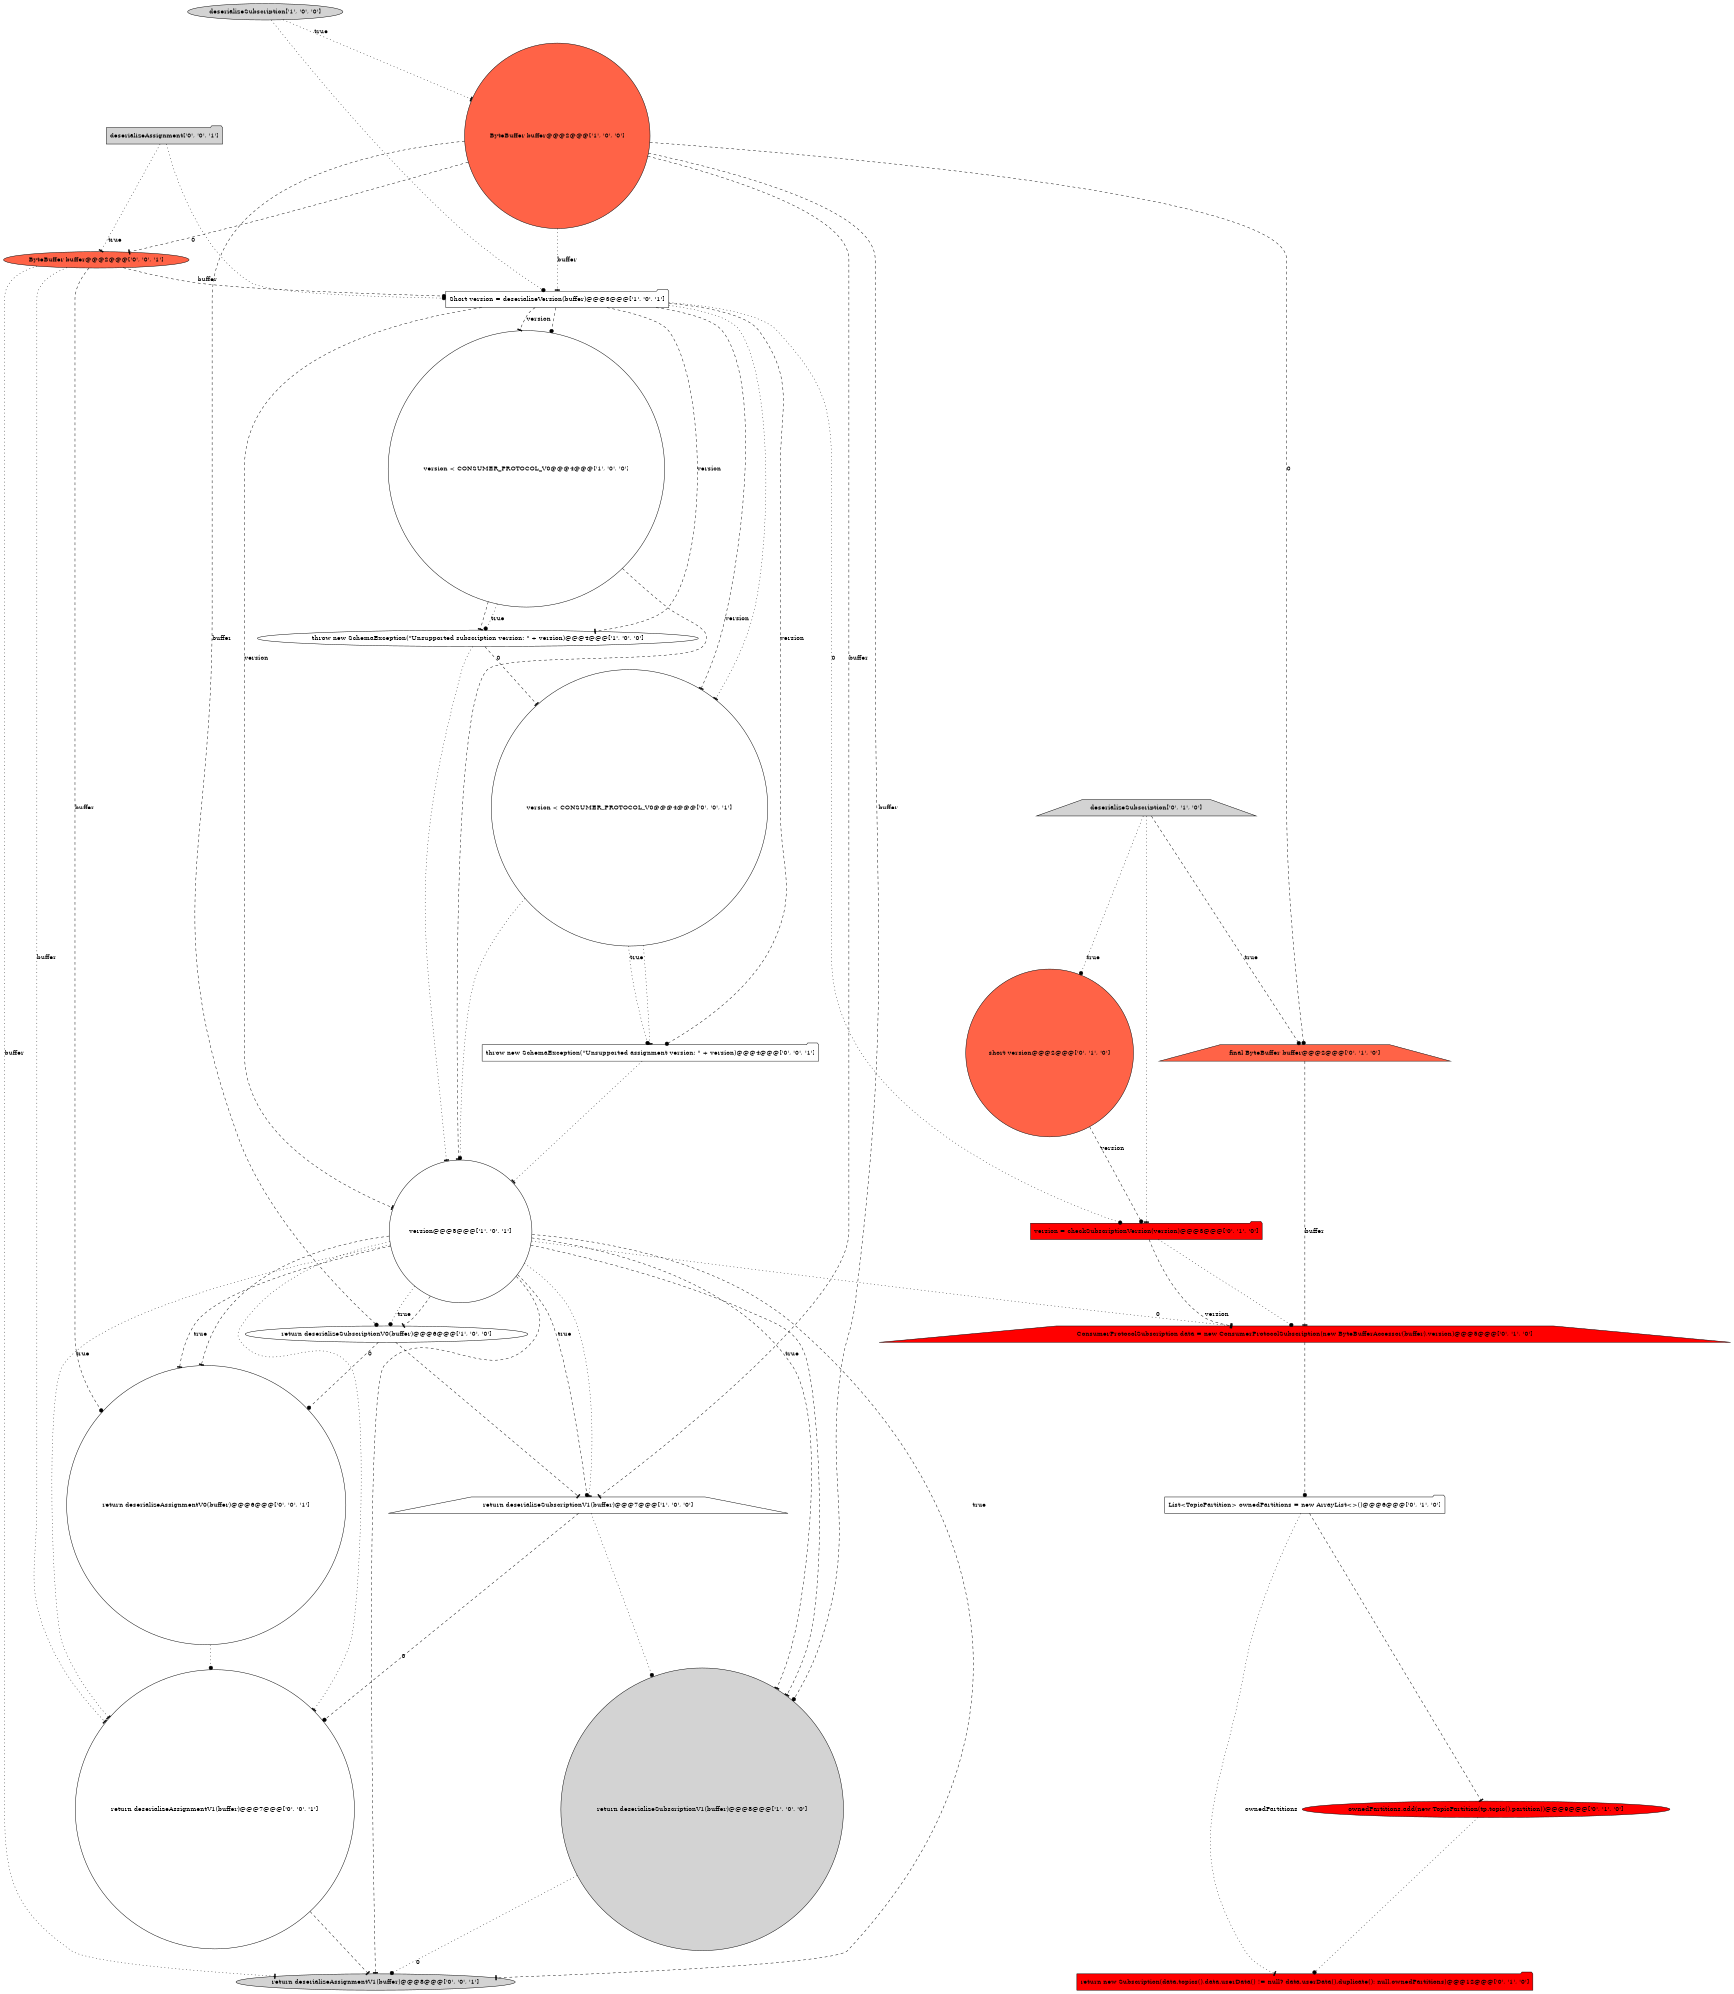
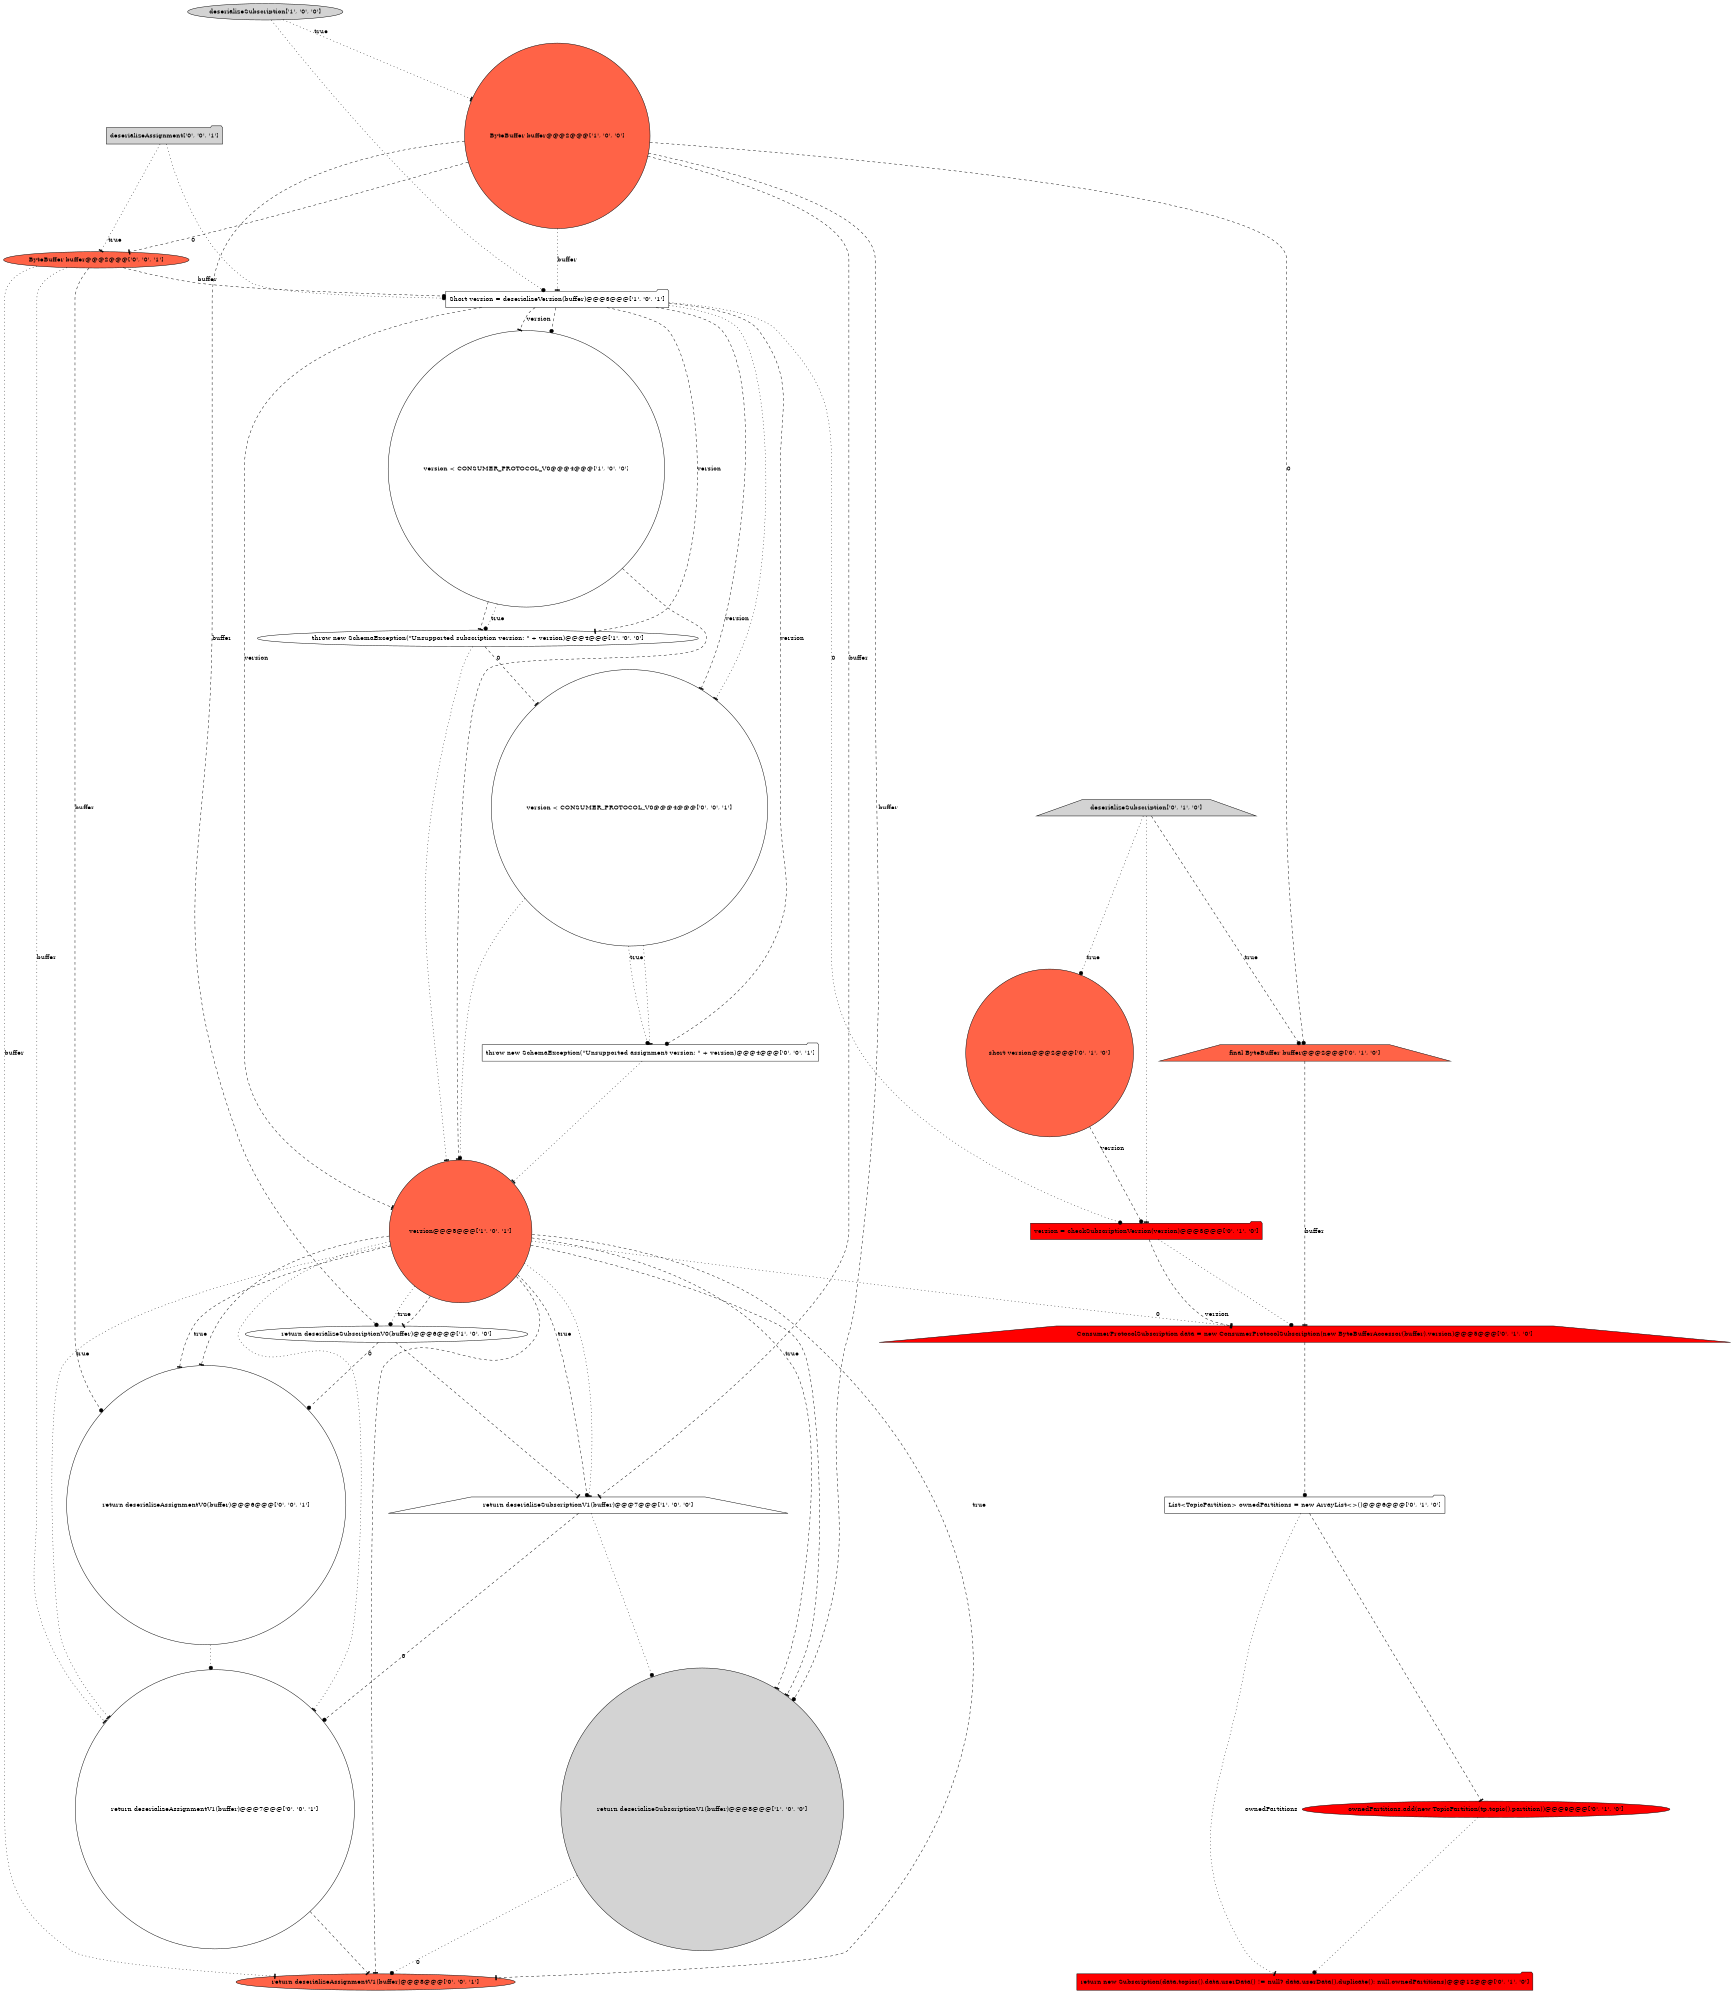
(461, 1231) -> (461, 1231)
(376, 1982) -> (376, 1982)
